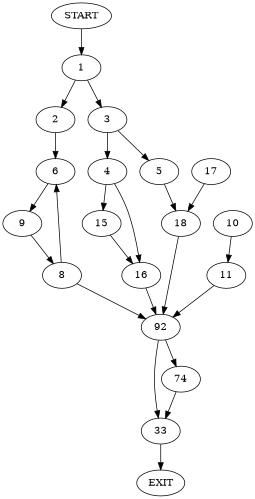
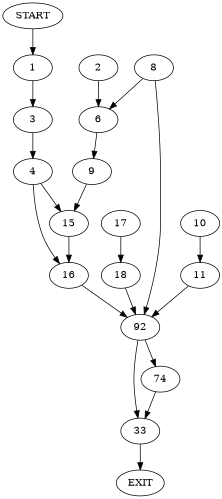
(70, 90) -> none
(159, 172) -> none
(40, 247) -> (82, 194)
